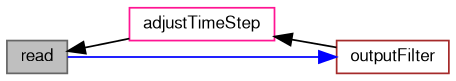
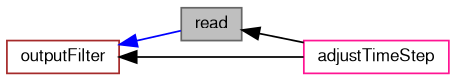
(314, 43) -> (220, 57)
